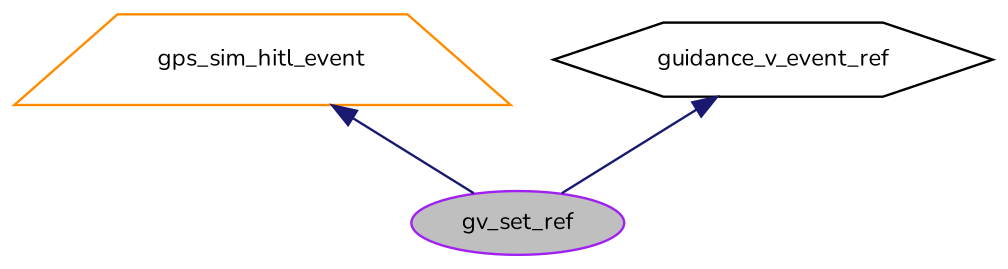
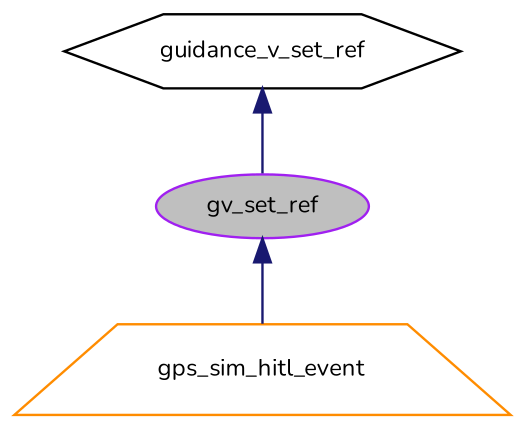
(773, 60) -> (262, 51)
(413, 156) -> (262, 293)
